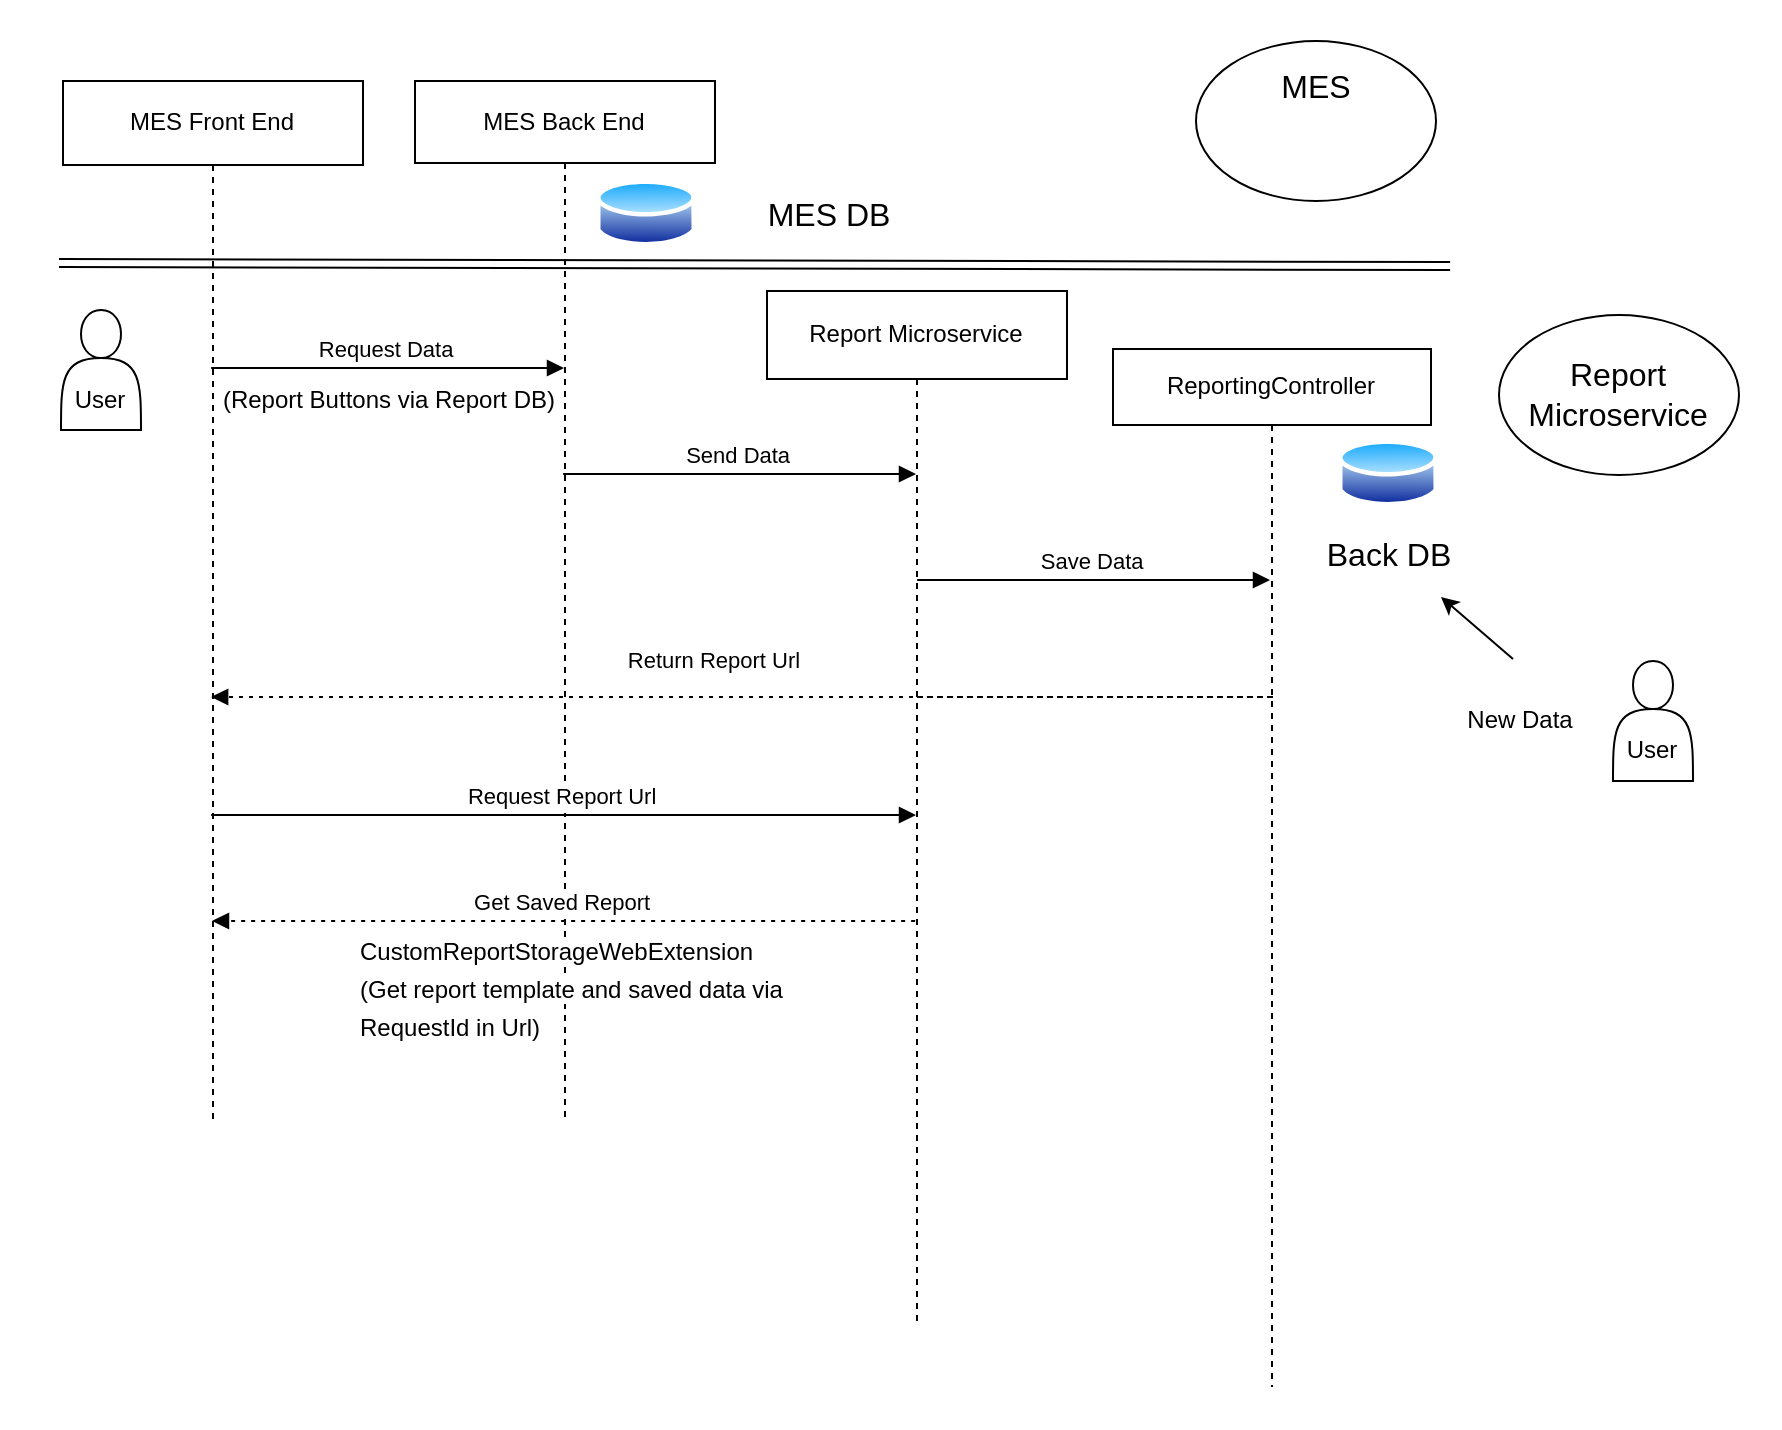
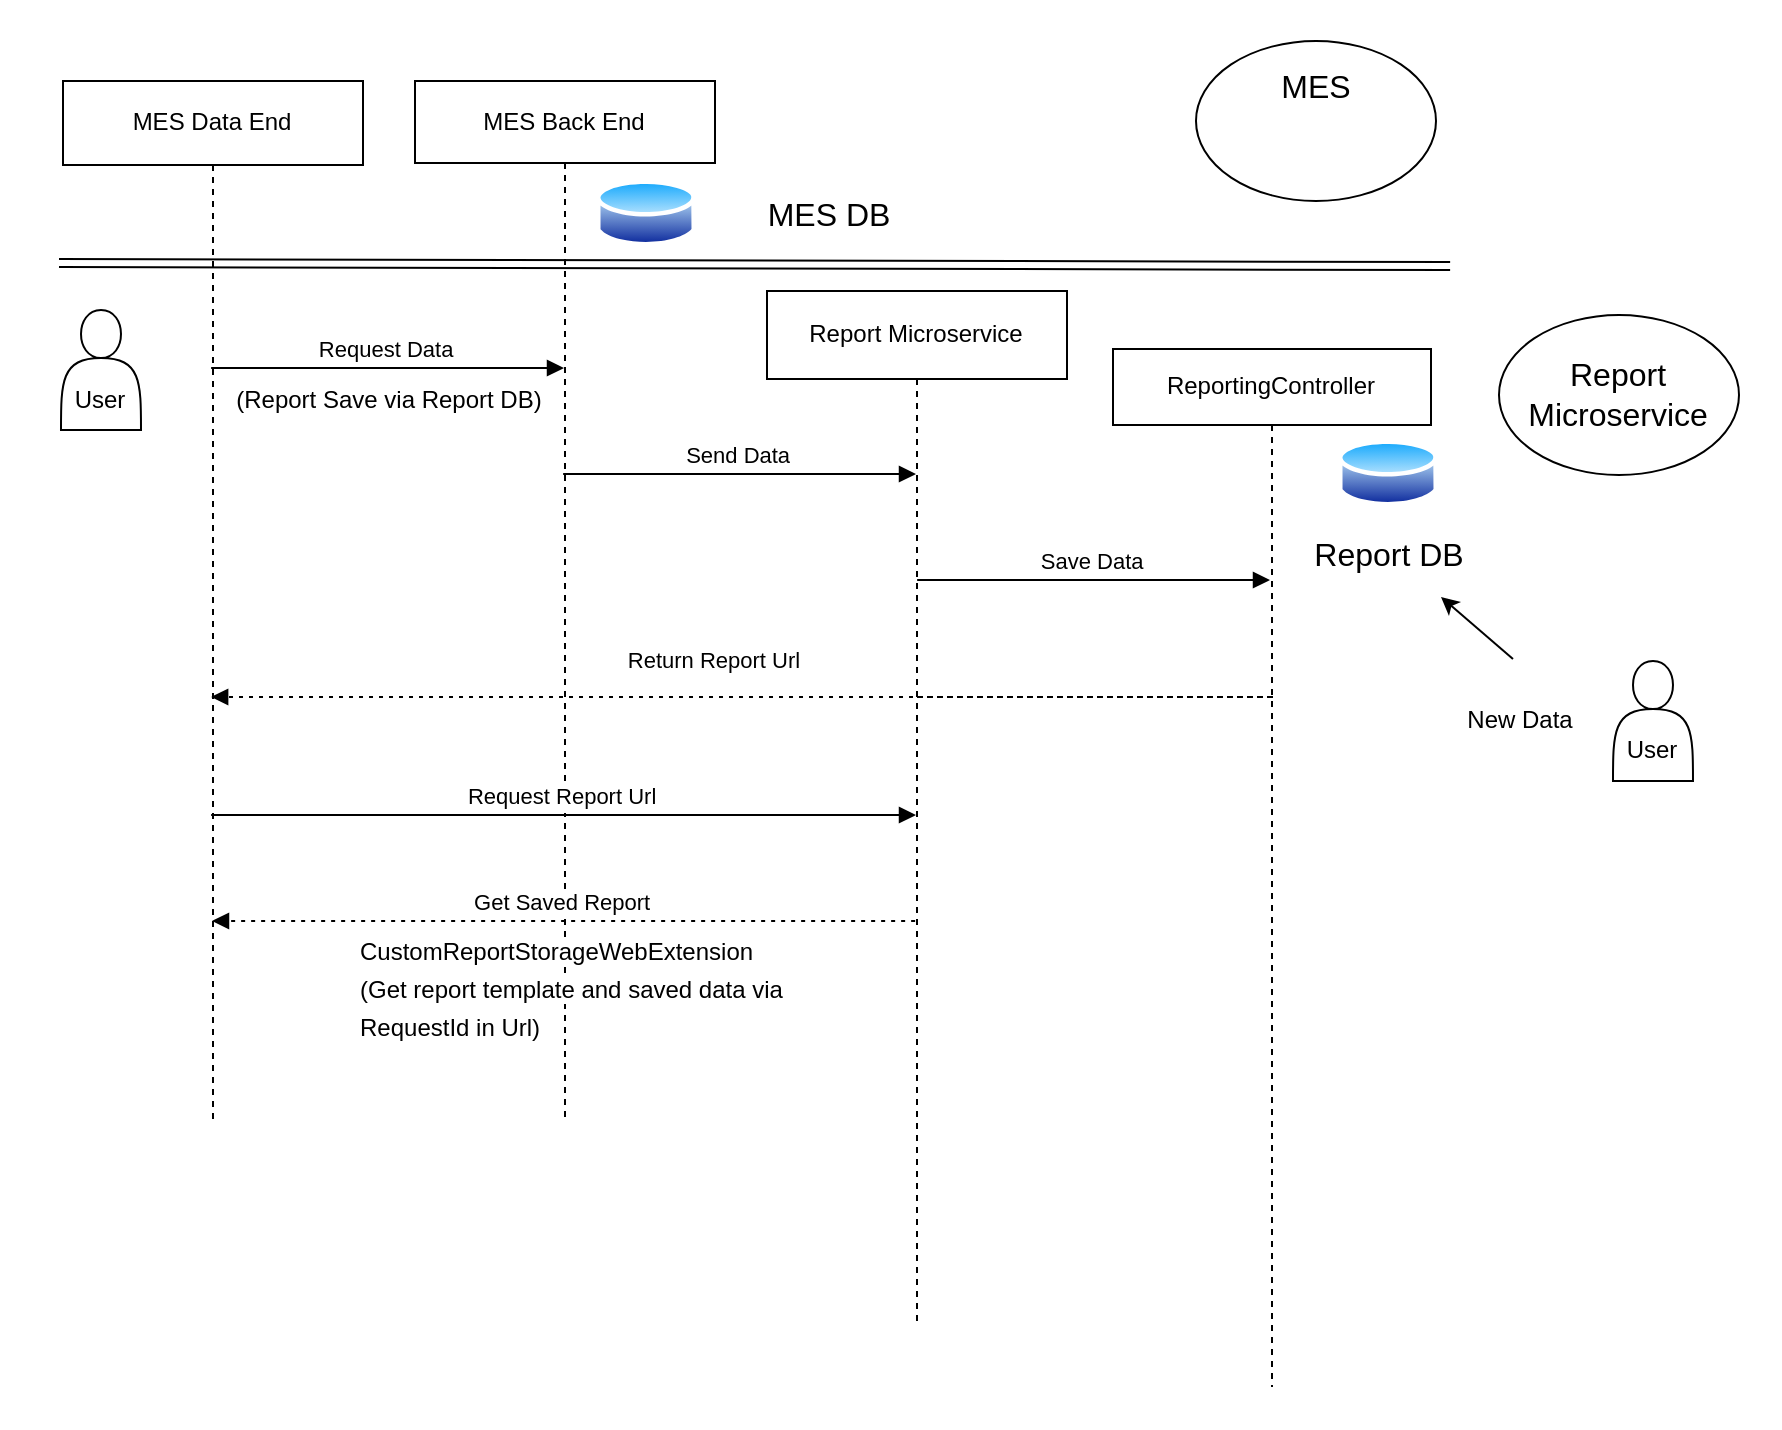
(213, 123) -> (213, 123)
(390, 401) -> (390, 401)
(1390, 555) -> (1390, 555)
